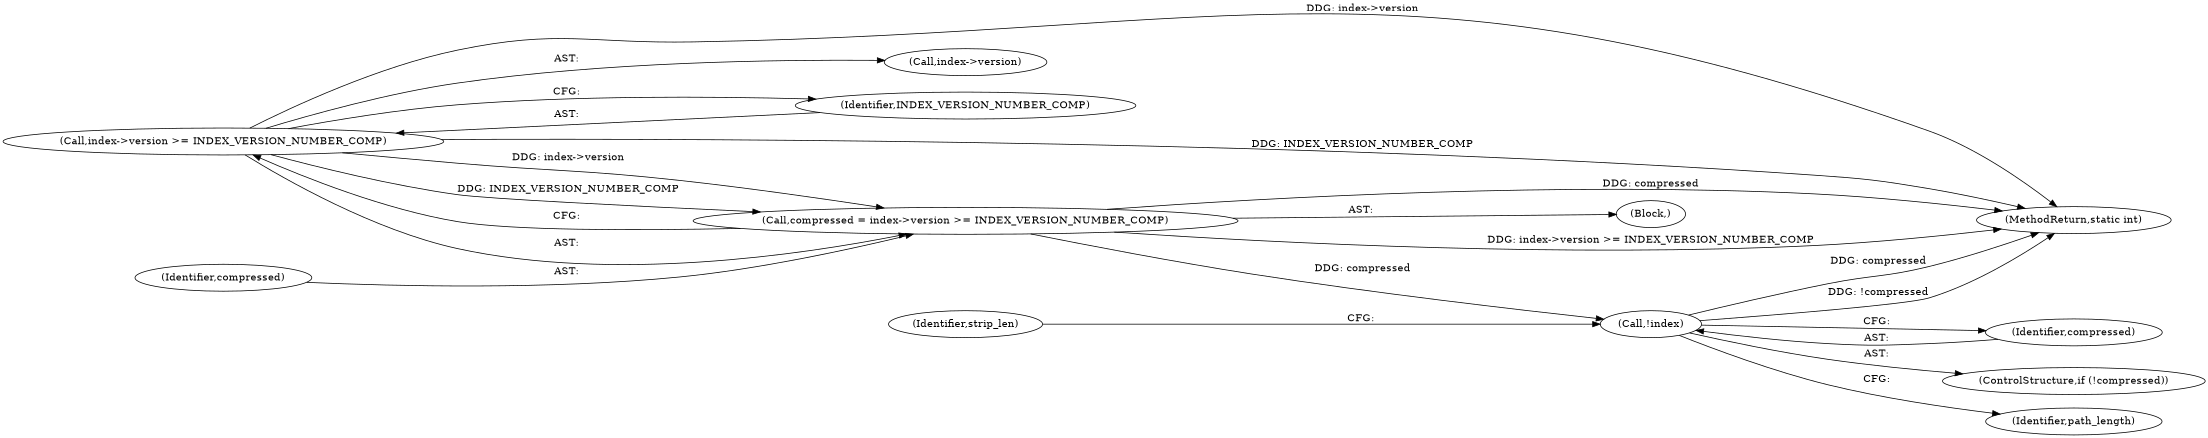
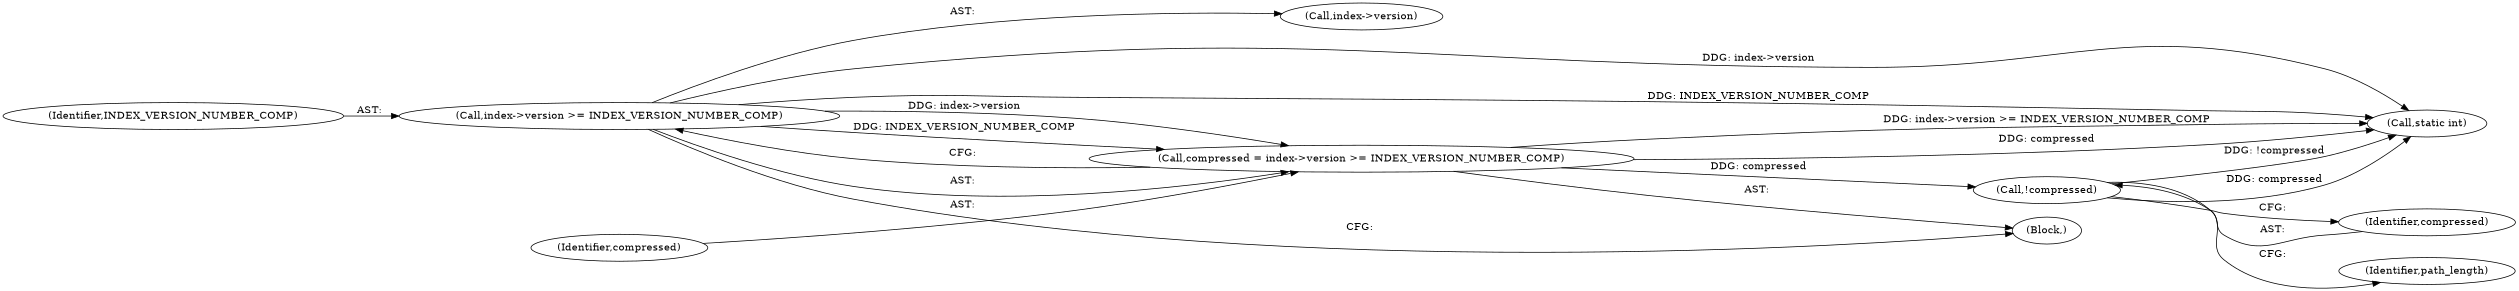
(547, 100) -> (1320, 247)
(2074, 220) -> (2427, 124)
(966, 324) -> none
(1651, 324) -> (2047, 190)
(2074, 381) -> none
